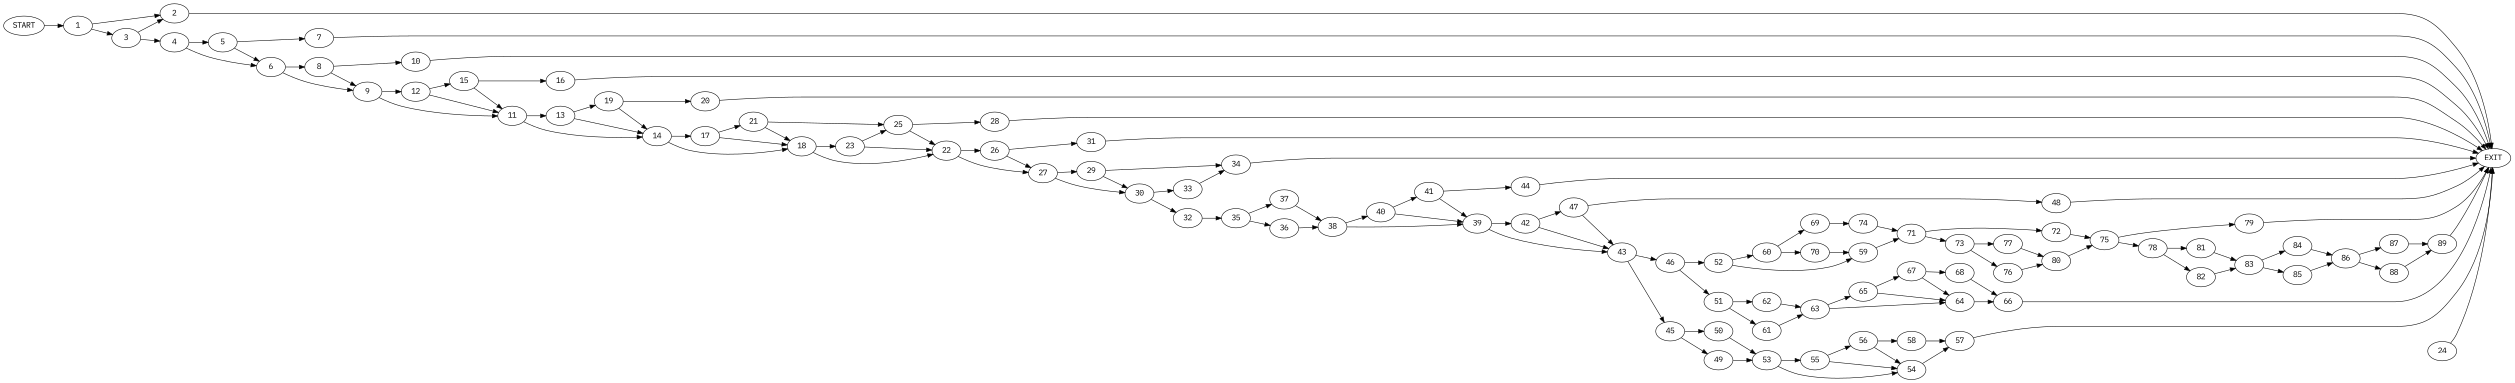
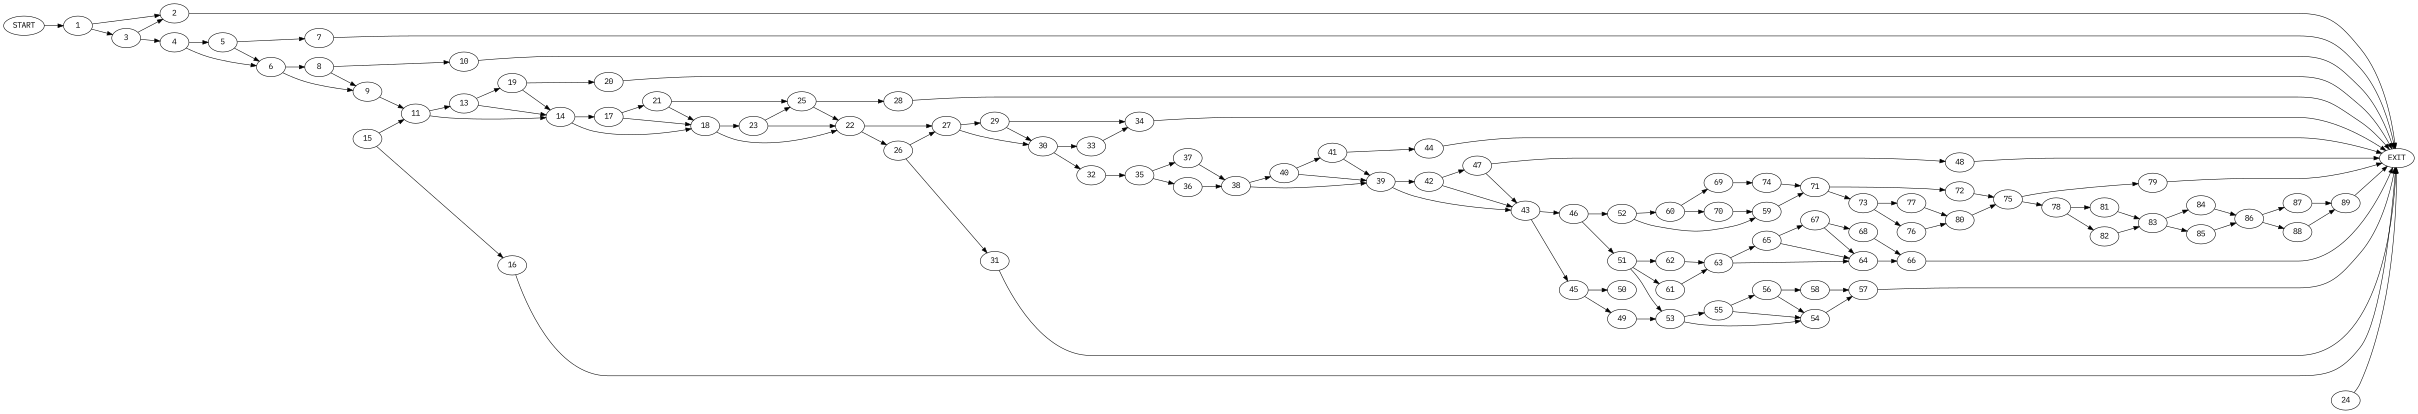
(416, 92) -> none
(1740, 344) -> (1645, 288)
